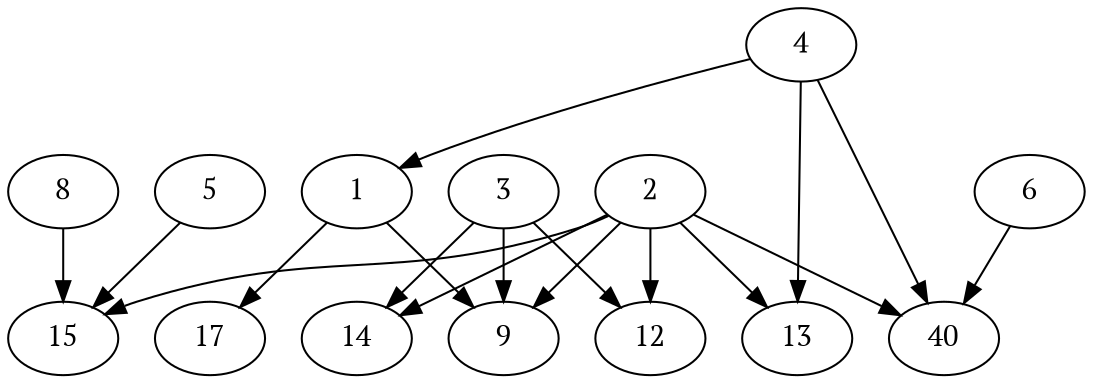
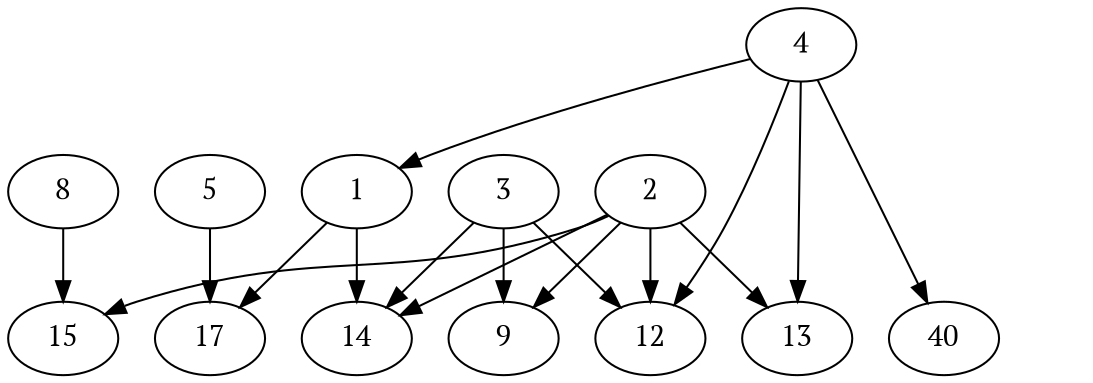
none -> (744, 188)
(1030, 192) -> none
(412, 247) -> (357, 252)
(144, 258) -> (210, 255)
(783, 258) -> none
